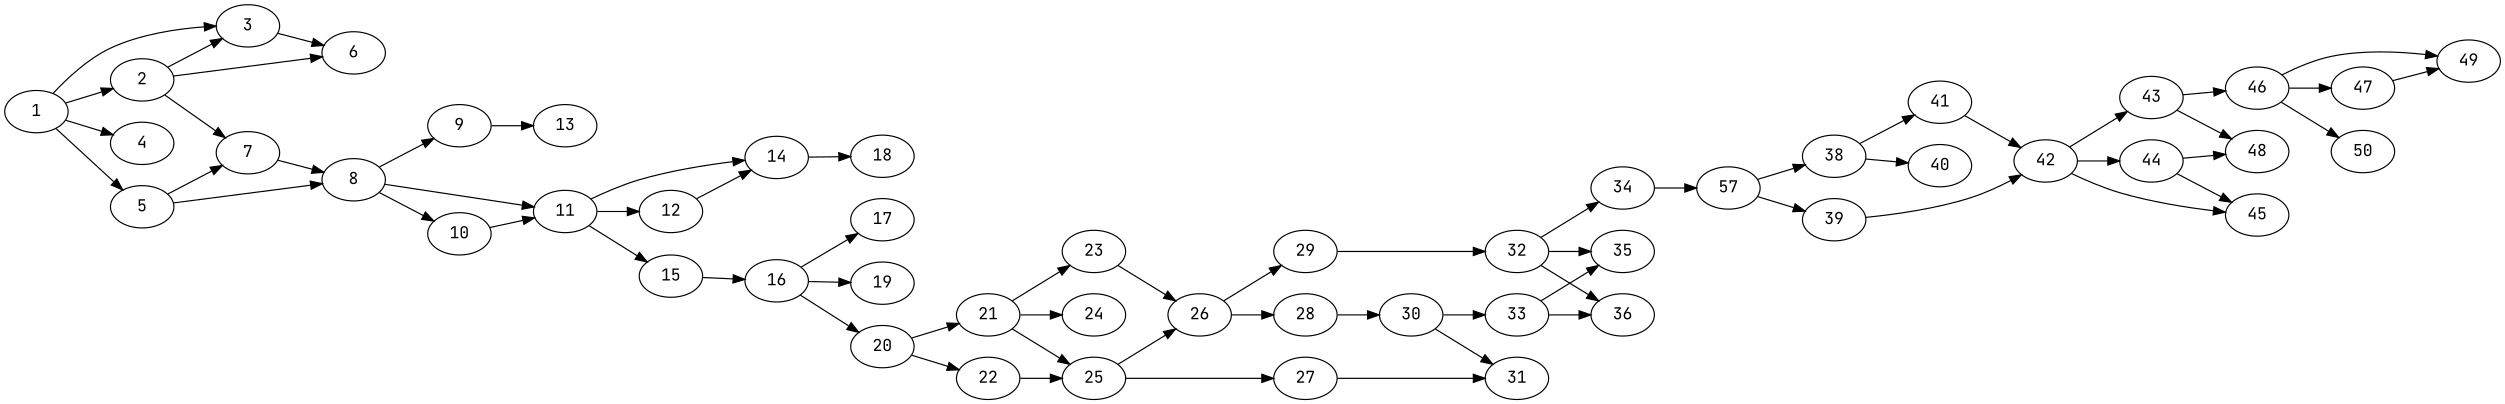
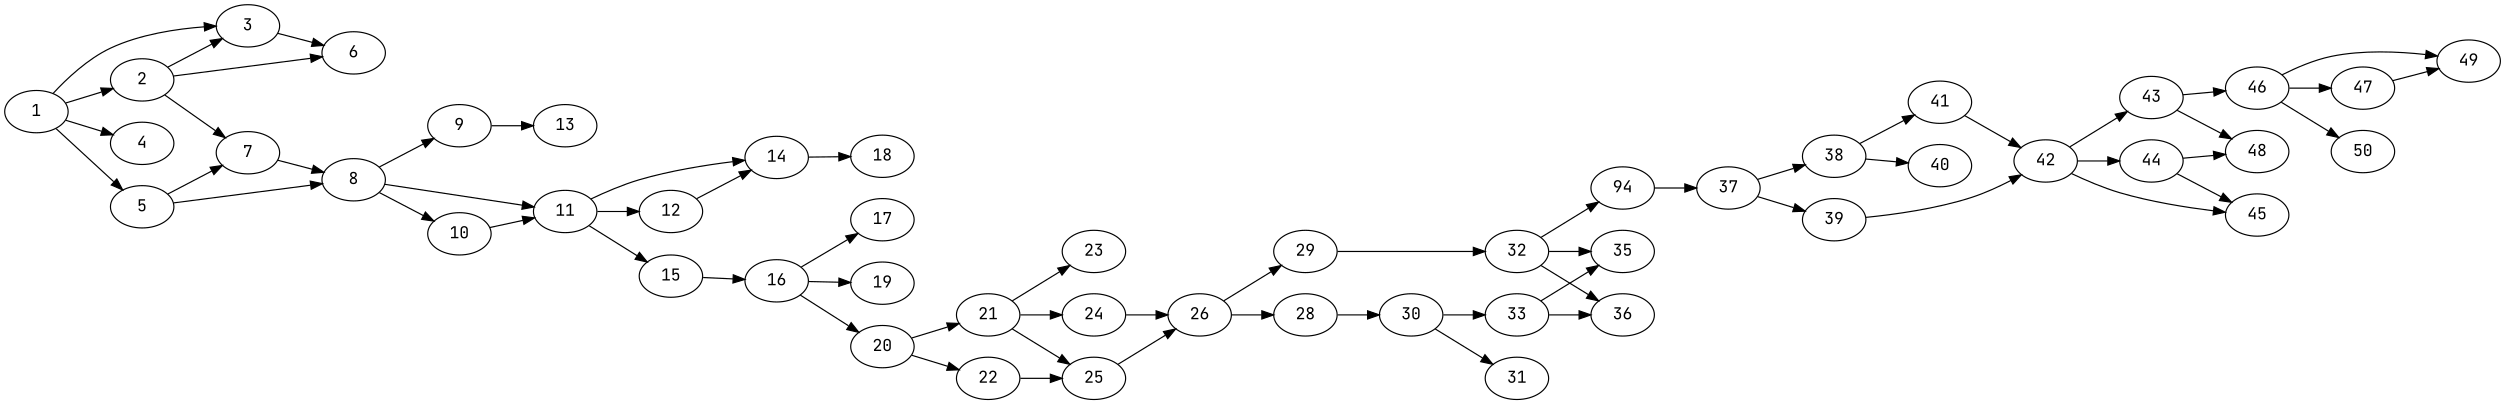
(1623, 188) -> (1623, 188)
(1728, 188) -> (1728, 188)
(1142, 280) -> (1141, 315)
(1305, 378) -> none
